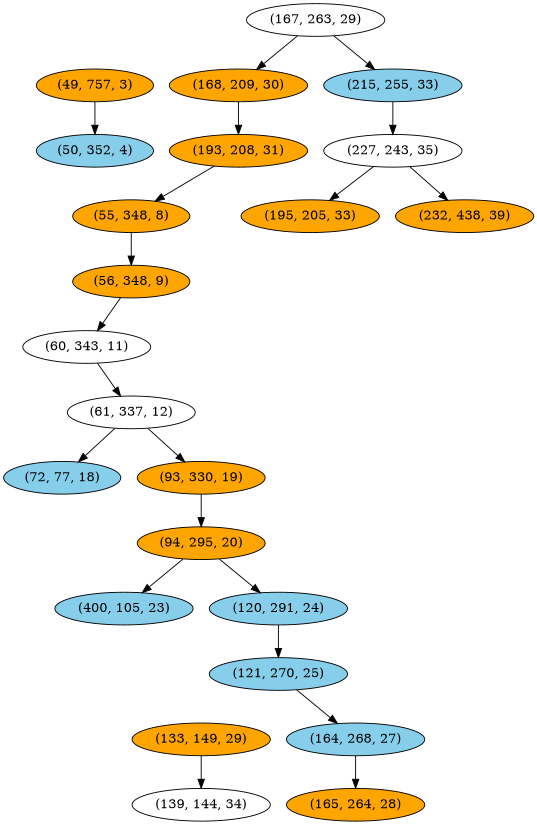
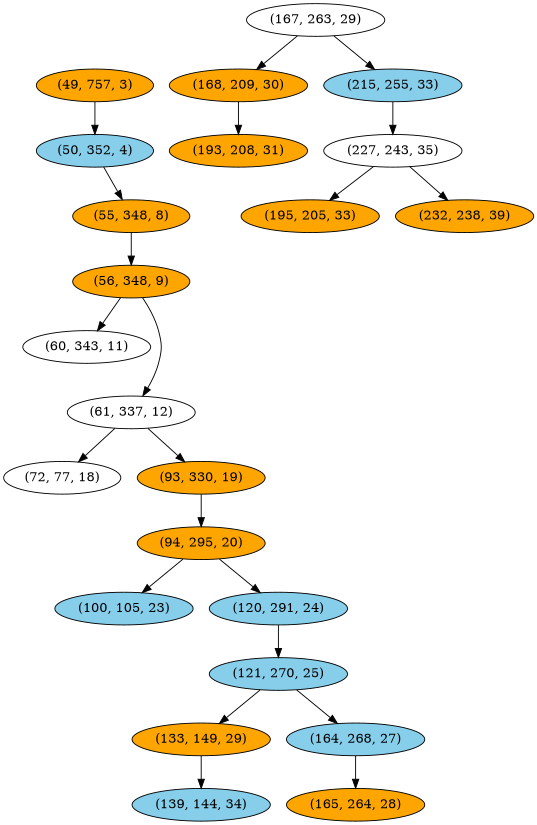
(189, 181) -> (111, 179)
(465, 216) -> (465, 216)
(106, 376) -> (161, 342)
(62, 478) -> (62, 478)
(124, 609) -> (124, 609)
none -> (243, 704)
(201, 805) -> (201, 805)
